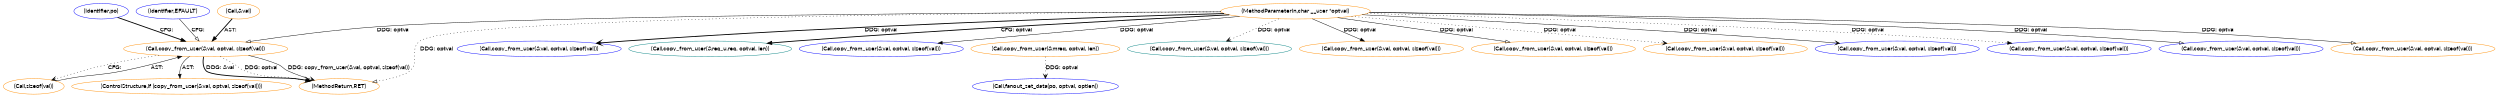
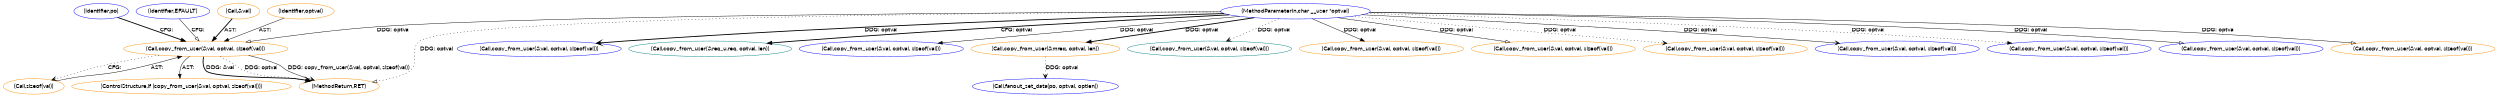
none -> (301, 11)
(1295, 11) -> (1295, 11)
none -> (1173, 30)
